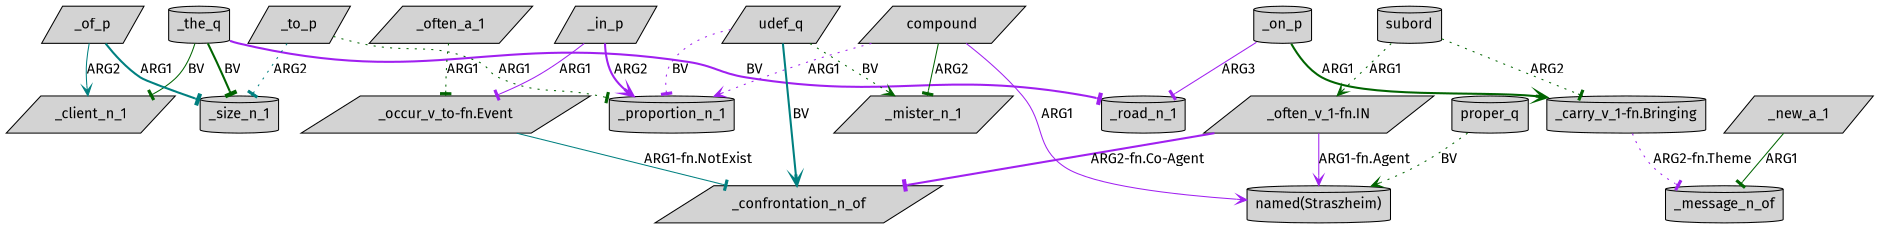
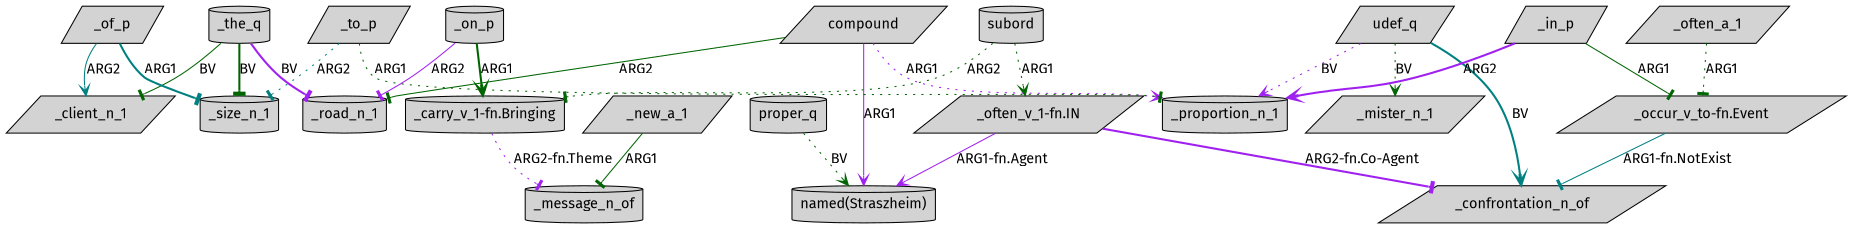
(686, 48) -> (1315, 67)
(933, 67) -> (588, 67)
(1239, 70) -> (448, 70)
(544, 72) -> (1627, 68)
